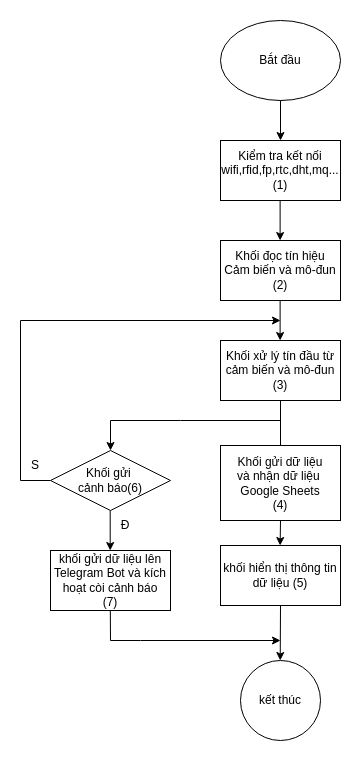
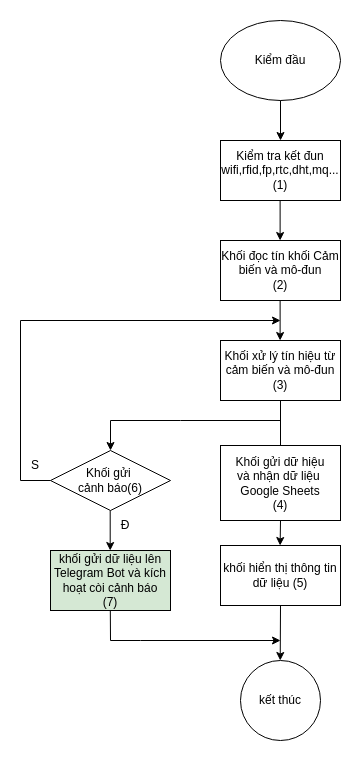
(281, 61) -> (281, 61)
(281, 171) -> (281, 171)
(281, 271) -> (281, 271)
(281, 371) -> (281, 371)
(281, 484) -> (281, 484)
(111, 581) -> (111, 581)
